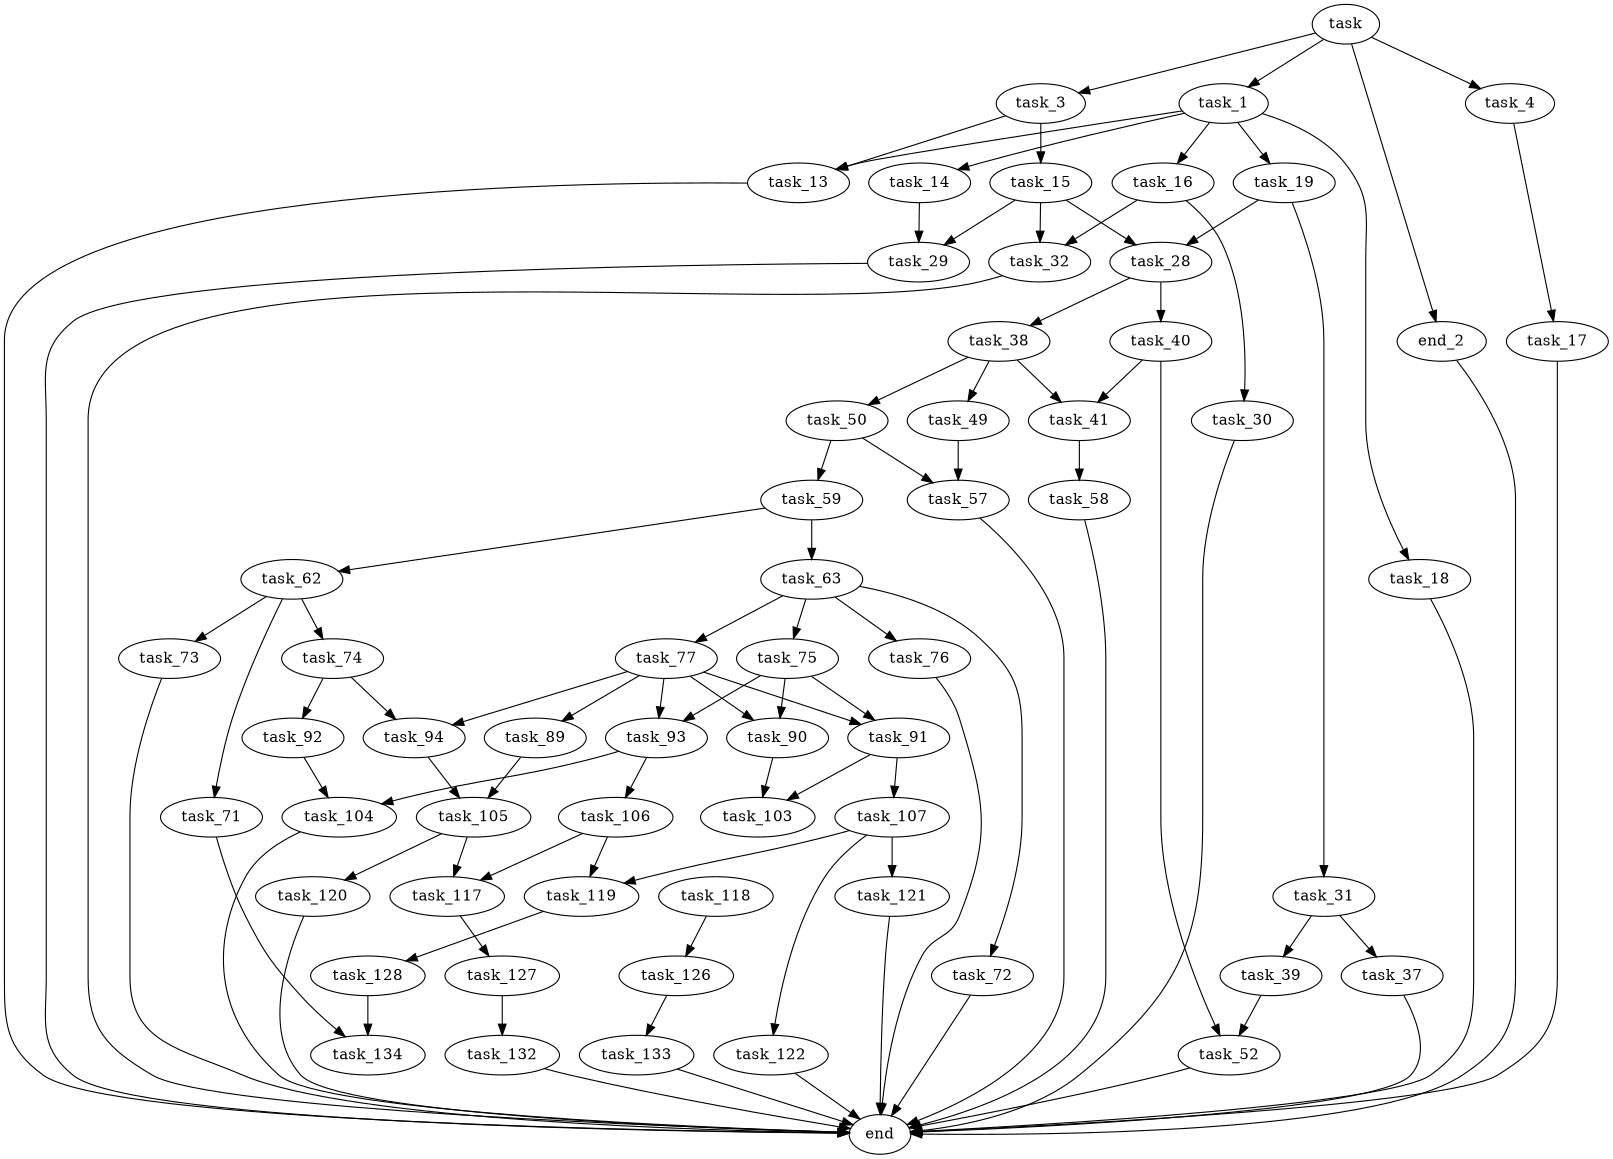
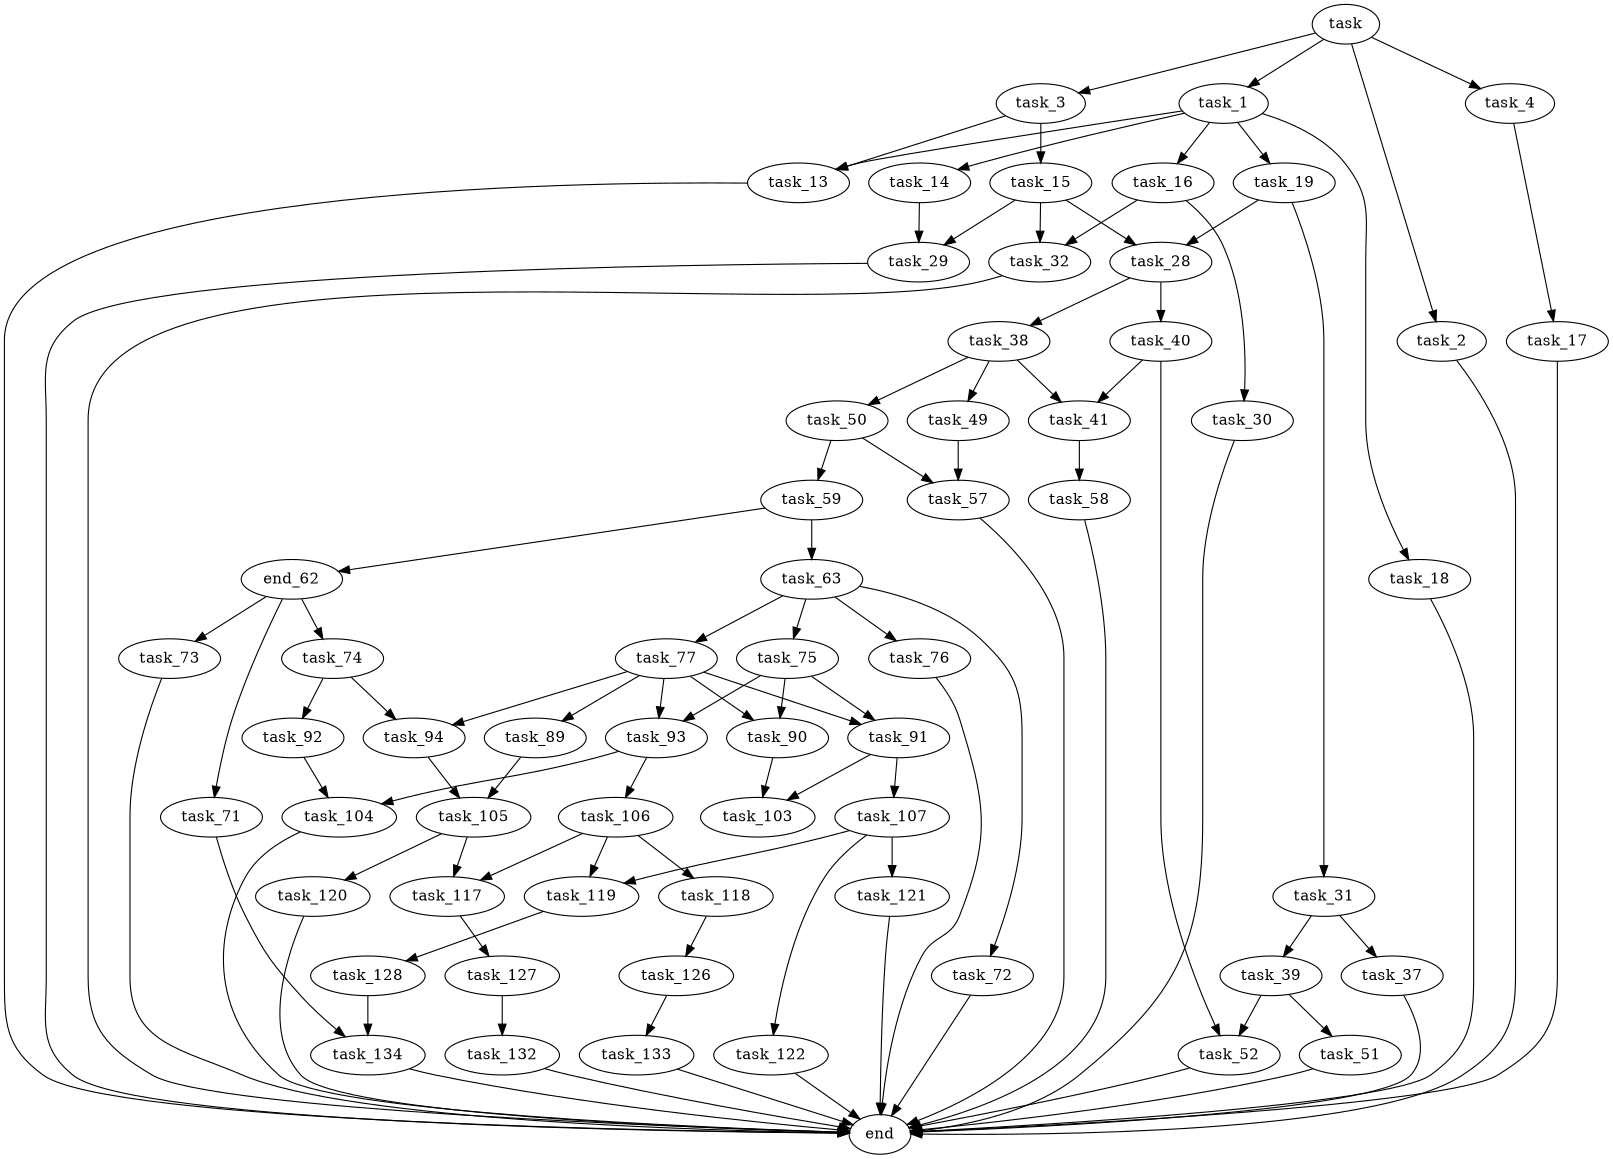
(1442, 341) -> (1442, 341)
(292, 579) -> (292, 579)
none -> (662, 854)
none -> (1350, 1055)
none -> (623, 1106)
